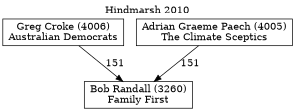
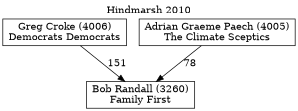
(63, 32) -> (65, 32)
(190, 64) -> (190, 64)
